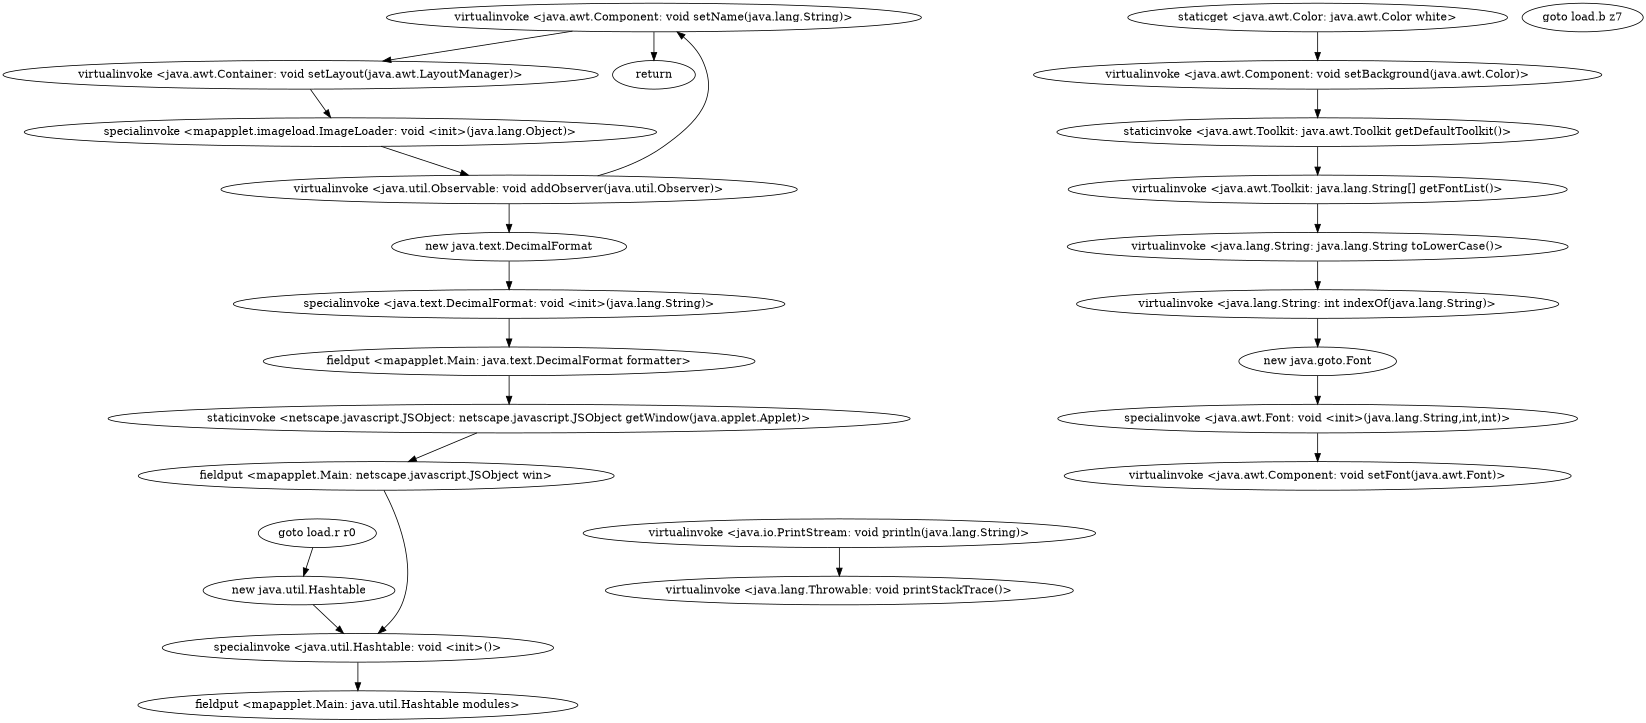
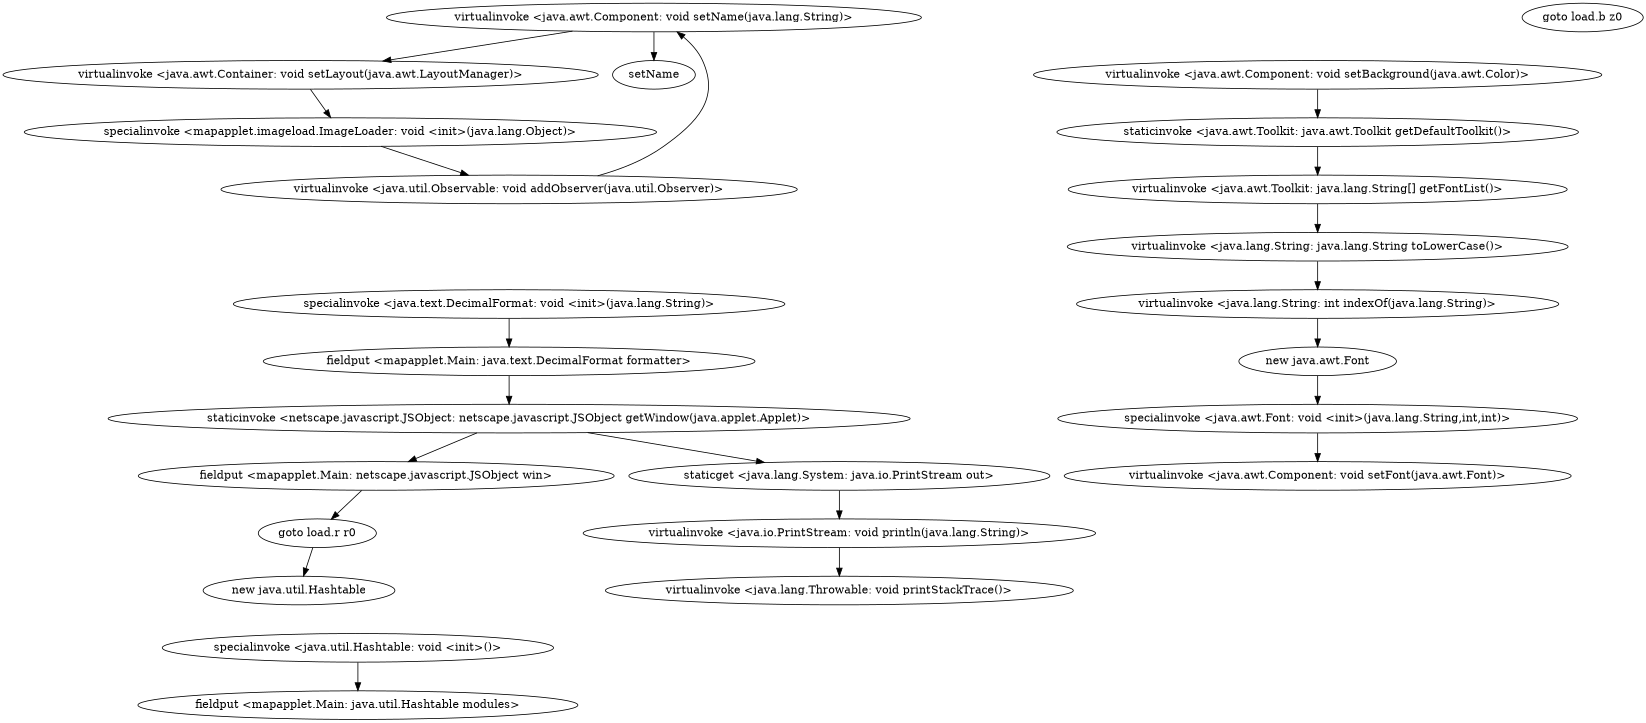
(1318, 18) -> none
(1583, 18) -> (1583, 18)
(654, 75) -> (654, 75)
(509, 247) -> none
(1318, 361) -> (1318, 361)
none -> (839, 476)
(407, 561) -> (349, 502)
(325, 616) -> none
